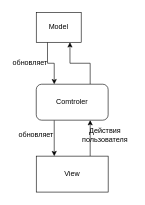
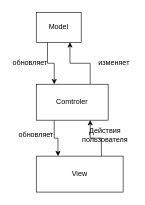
none -> (114, 63)
(72, 102) -> (72, 102)
(72, 174) -> (80, 174)
